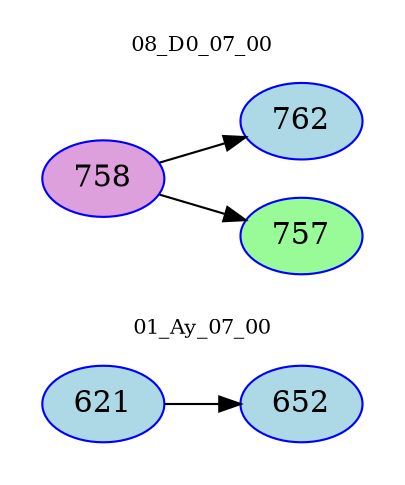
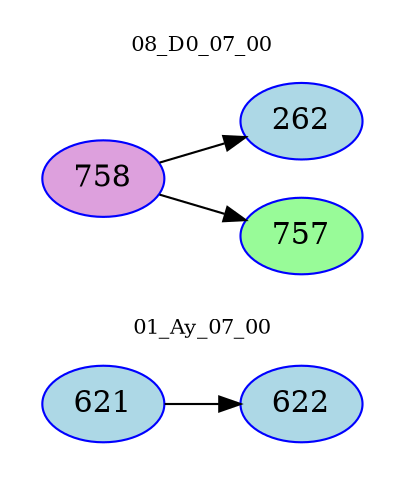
(302, 121) -> (302, 121)
(302, 404) -> (302, 404)
